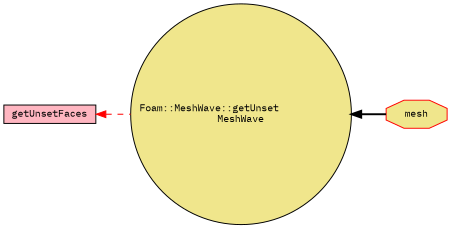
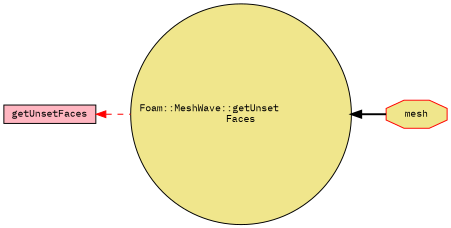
(241, 114) -> (241, 114)
